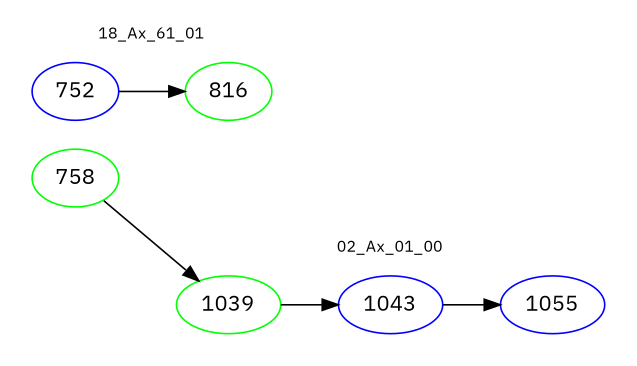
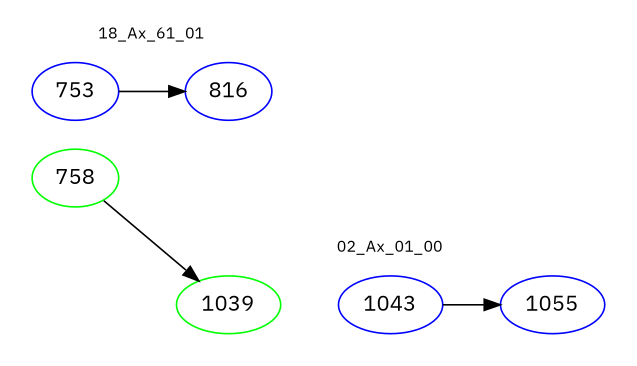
(75, 91) -> (75, 91)
(229, 91) -> (229, 91)
(301, 305) -> none
